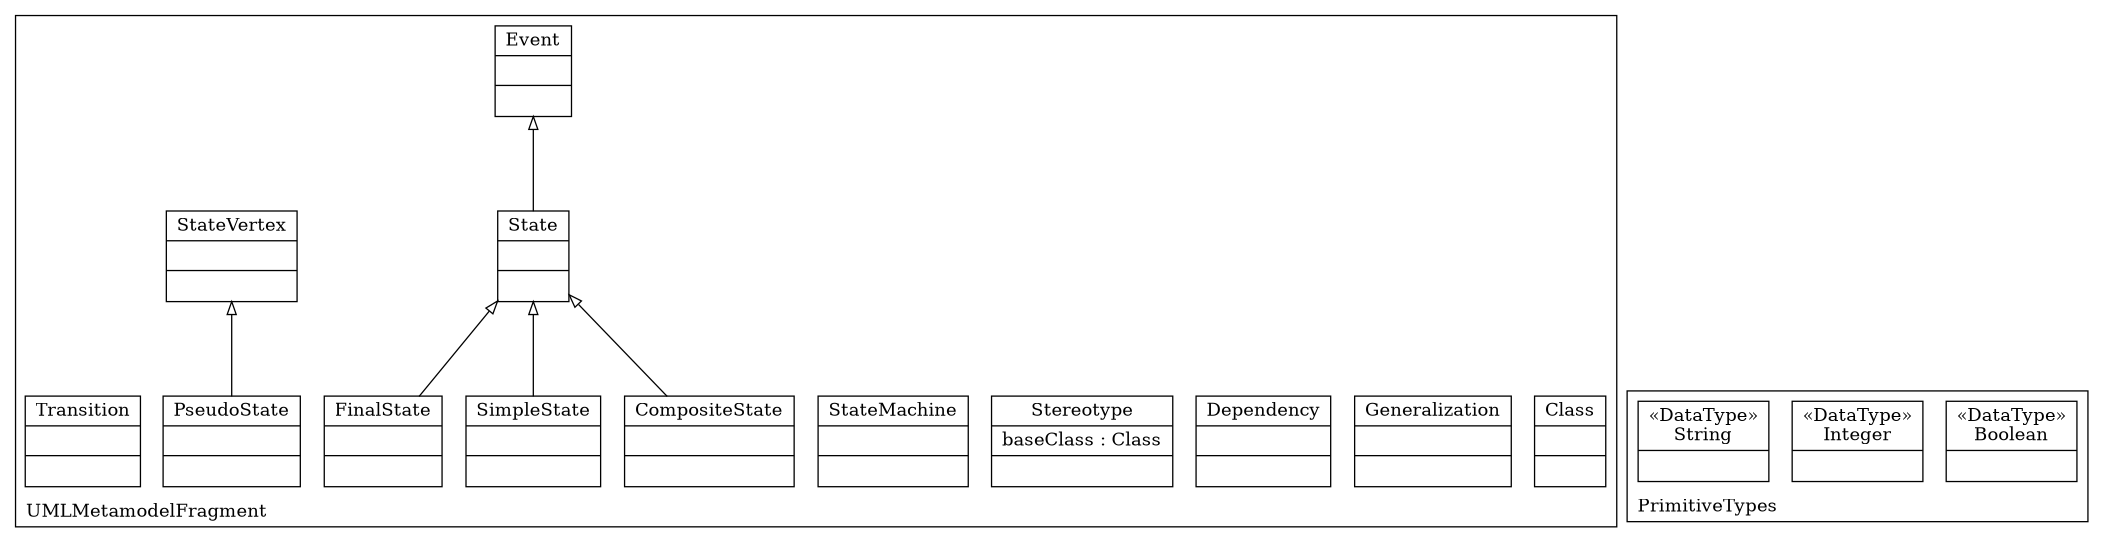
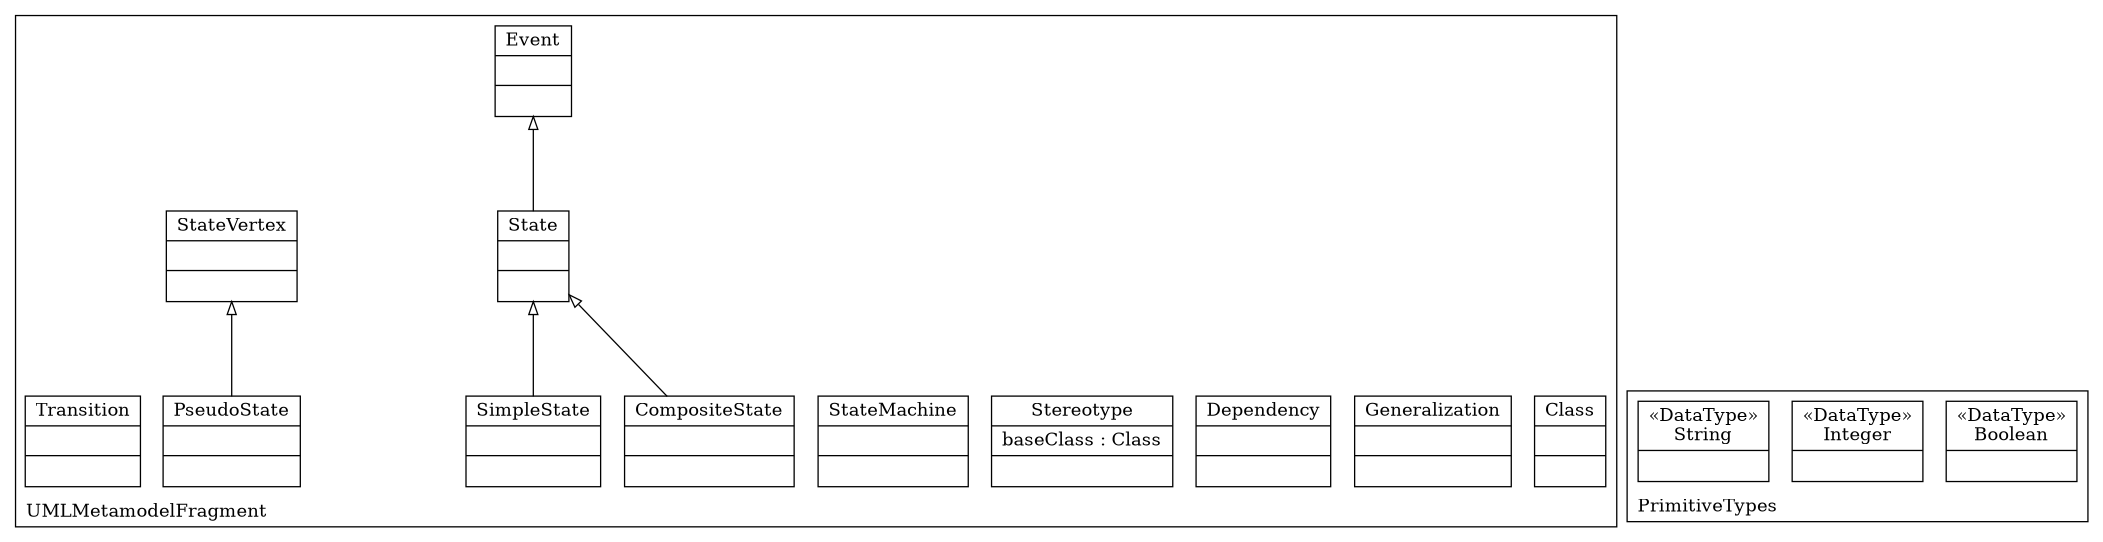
(383, 441) -> none
